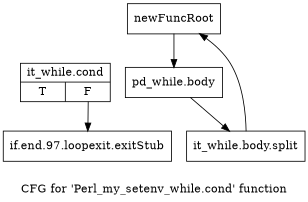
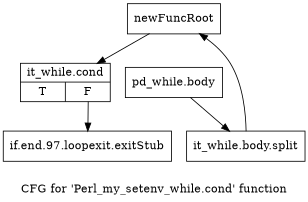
(174, 46) -> (127, 46)
